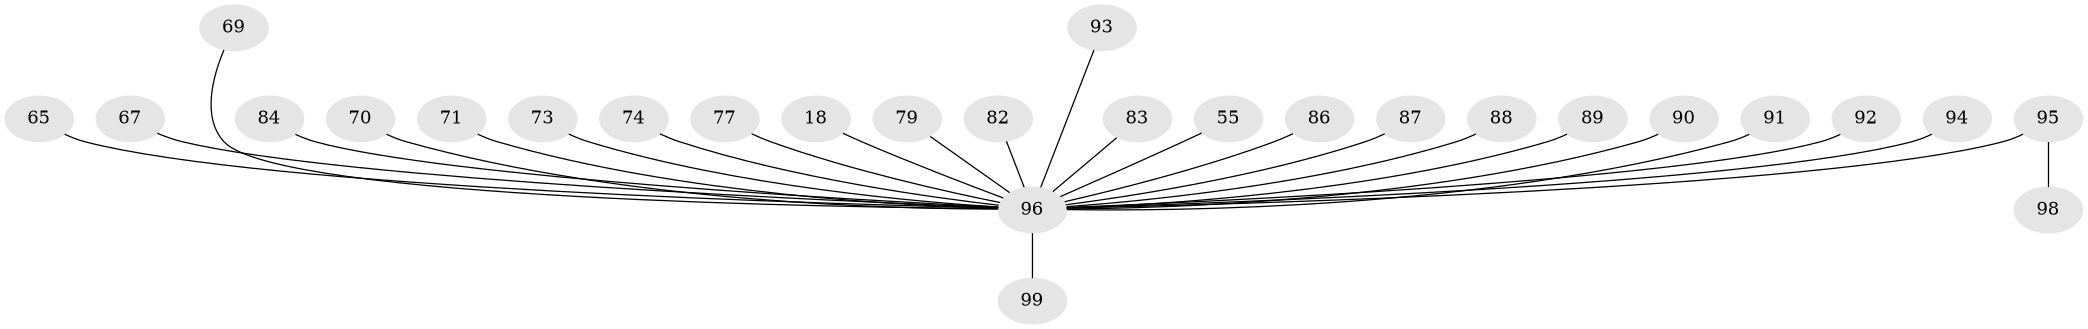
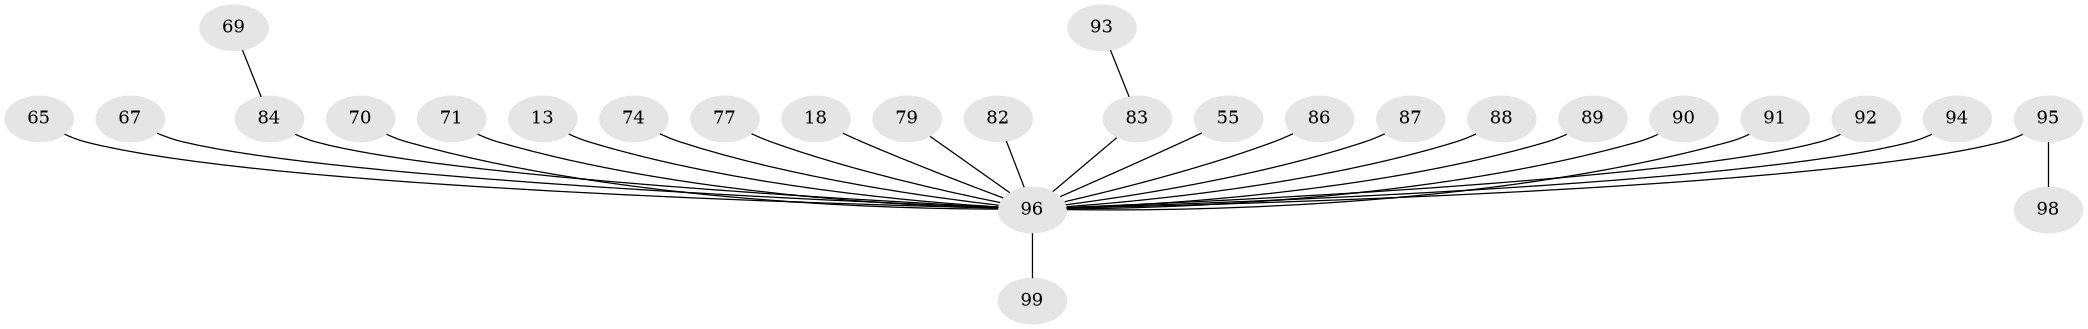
(543, 119) -> (543, 119)
(1067, 119) -> (1120, 73)
(560, 195) -> (252, 73)
